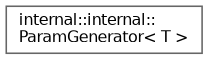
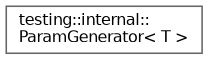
(104, 30) -> (104, 30)
